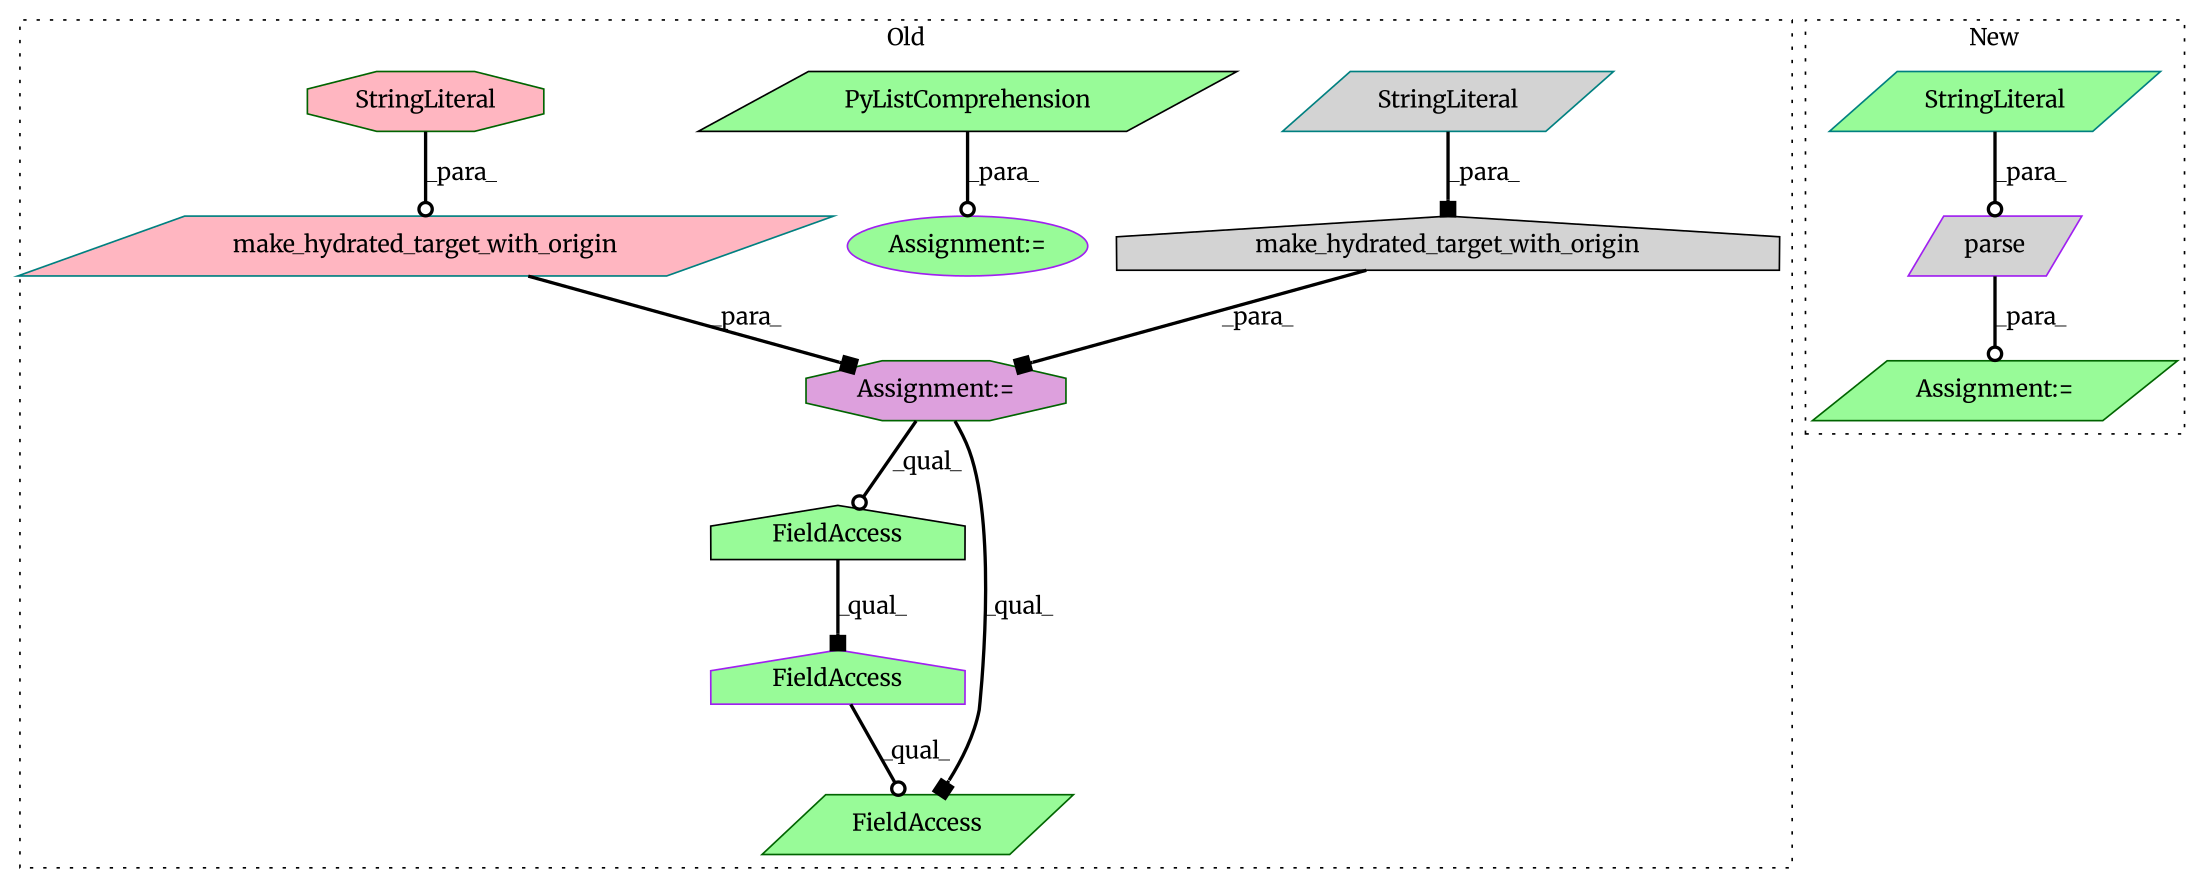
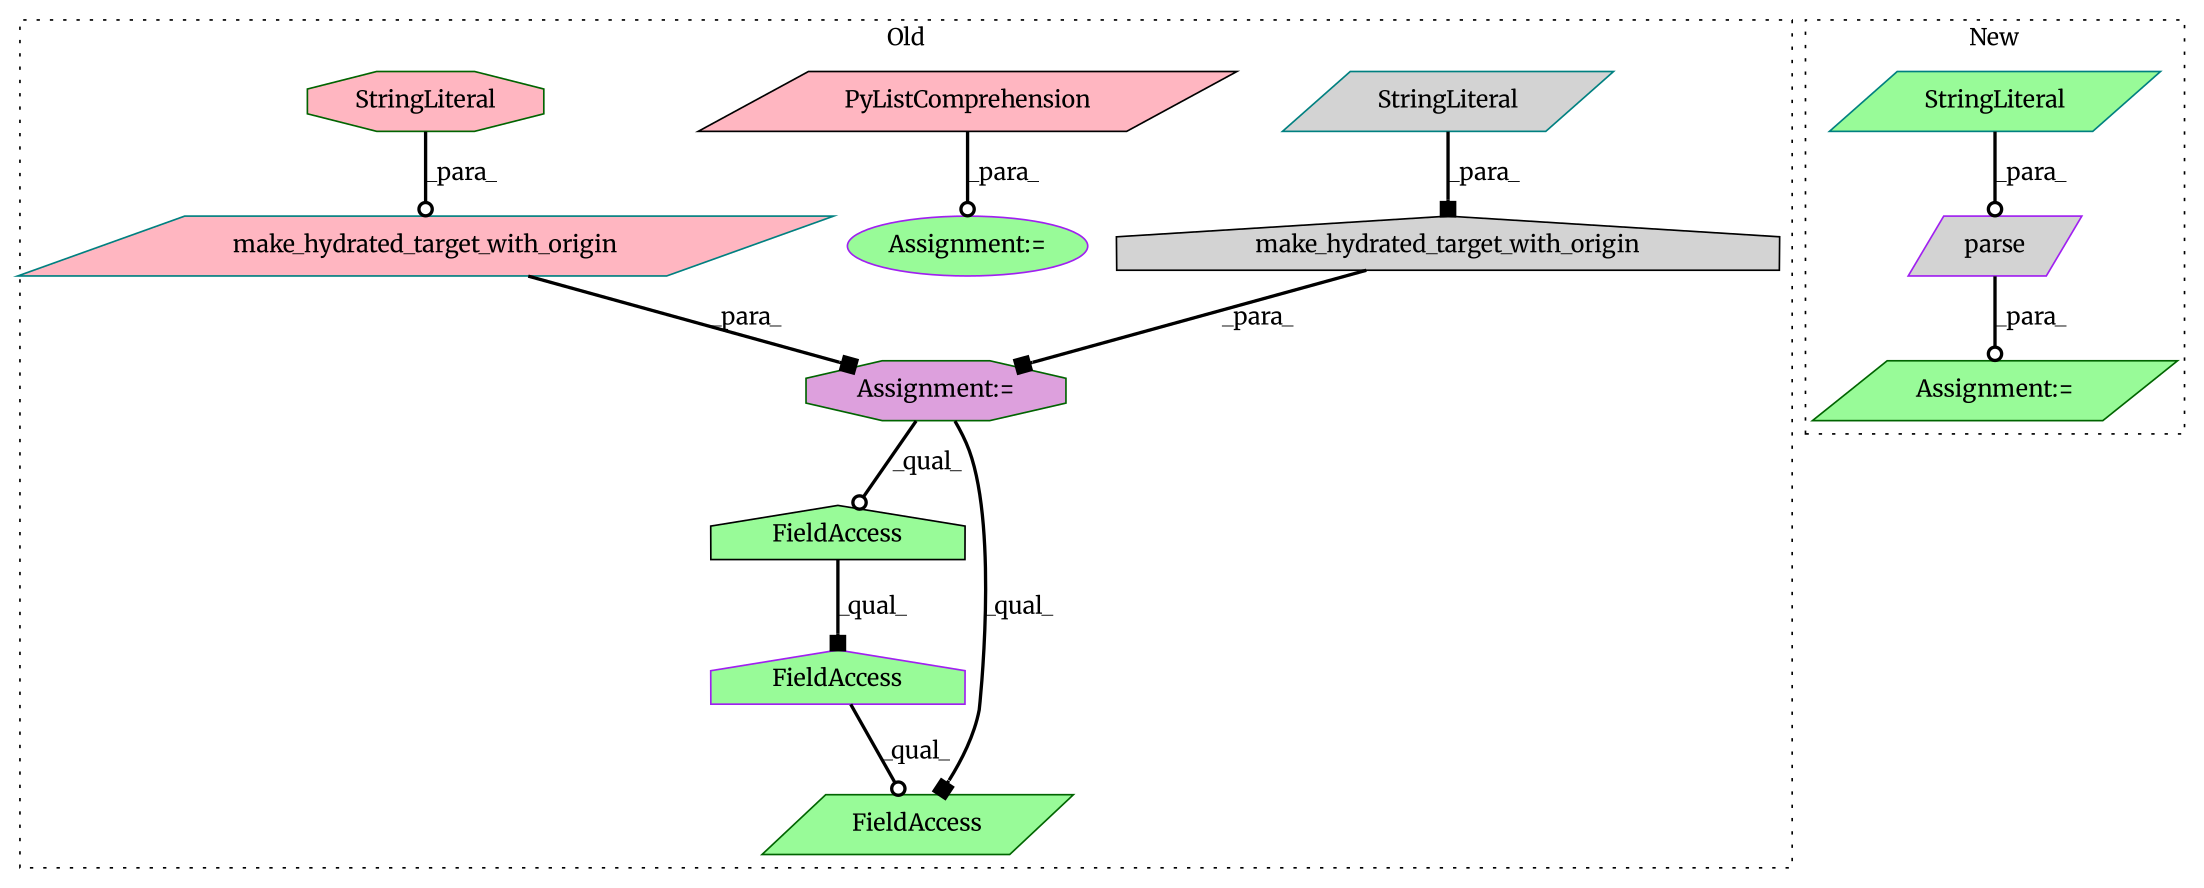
(968, 101) -> (968, 101)
